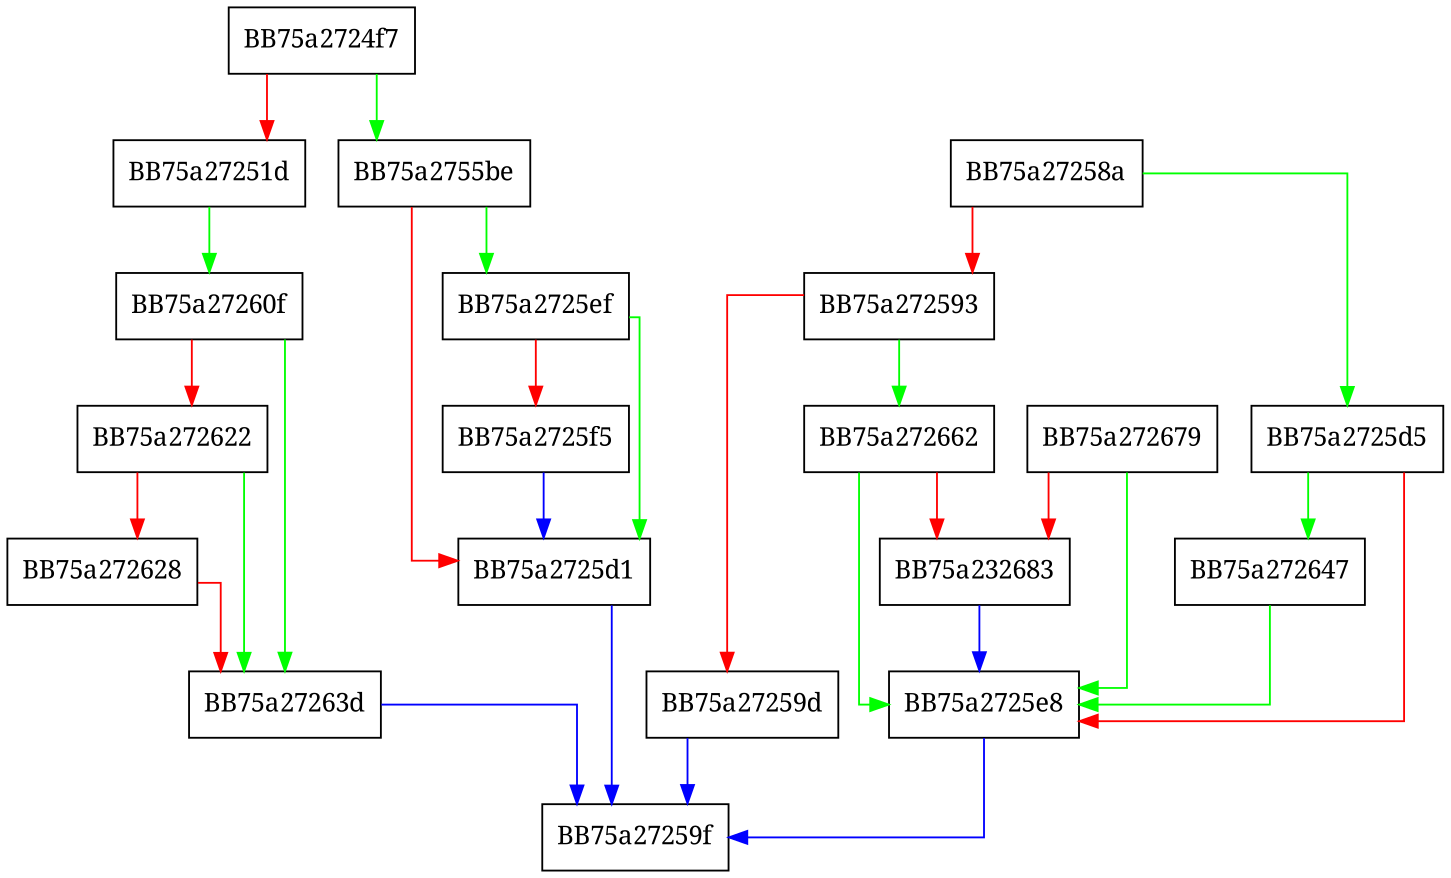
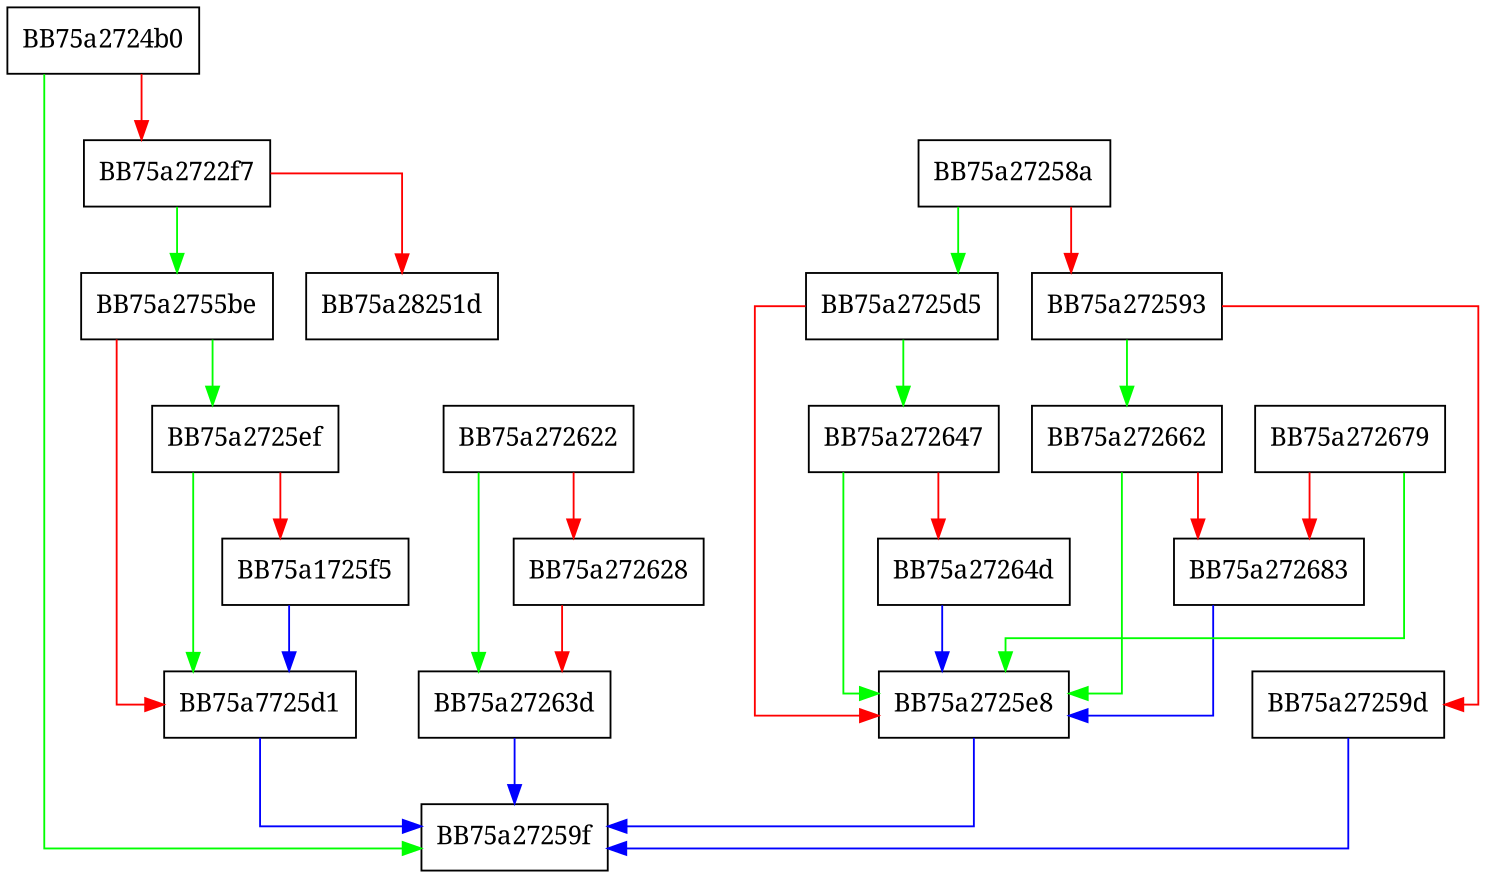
none -> (103, 41)
(322, 41) -> (177, 173)
(209, 173) -> (402, 306)
(209, 306) -> none
(536, 439) -> (315, 572)
(554, 572) -> (260, 705)
none -> (974, 572)
(975, 572) -> (1269, 572)
